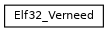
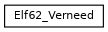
(54, 16) -> (54, 16)
